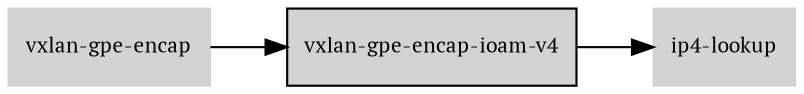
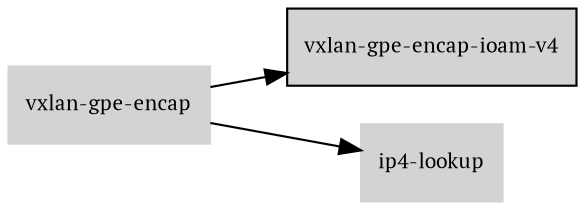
(604, 47) -> (275, 135)
